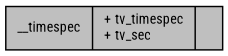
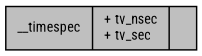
(144, 20) -> (131, 20)
